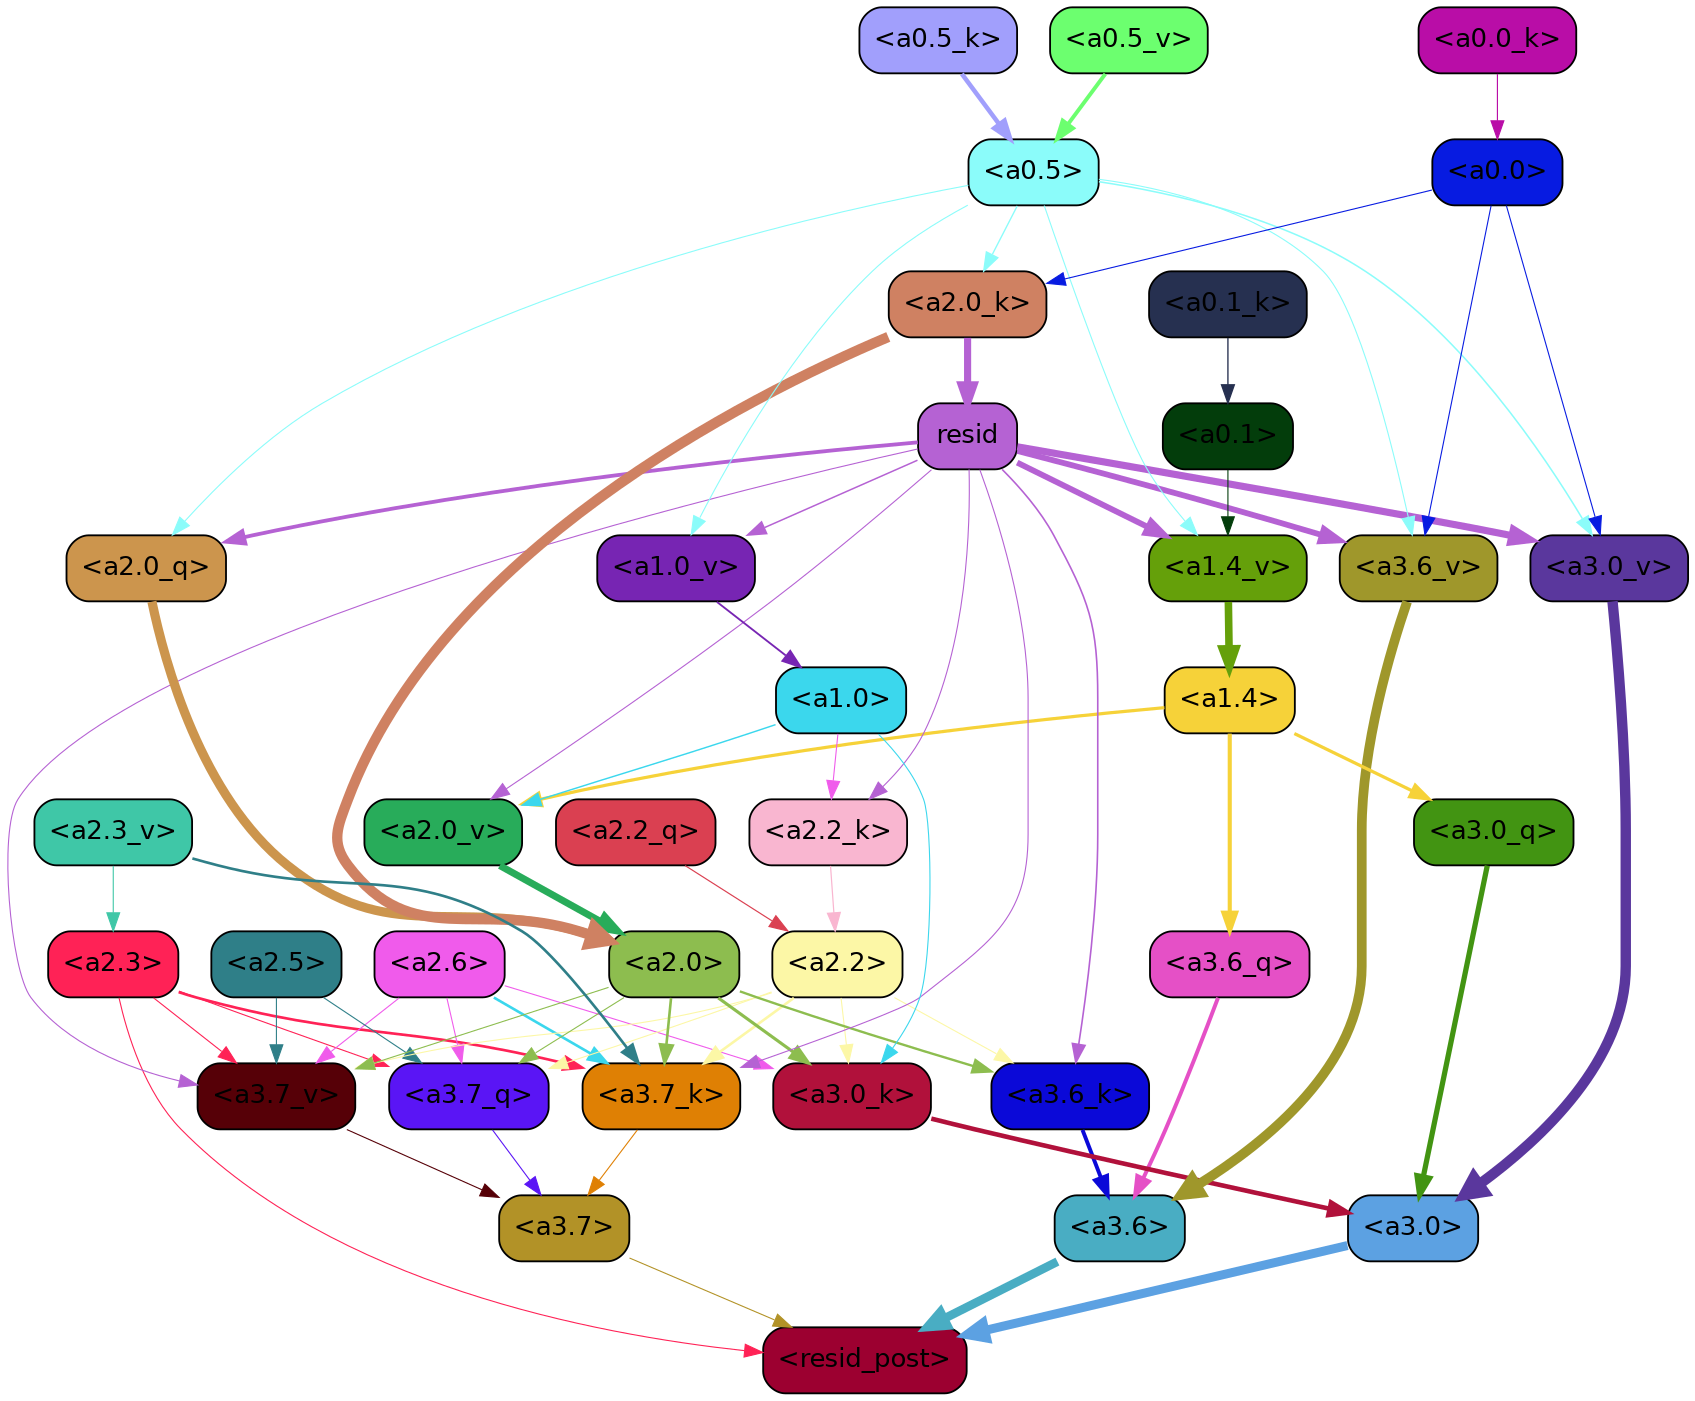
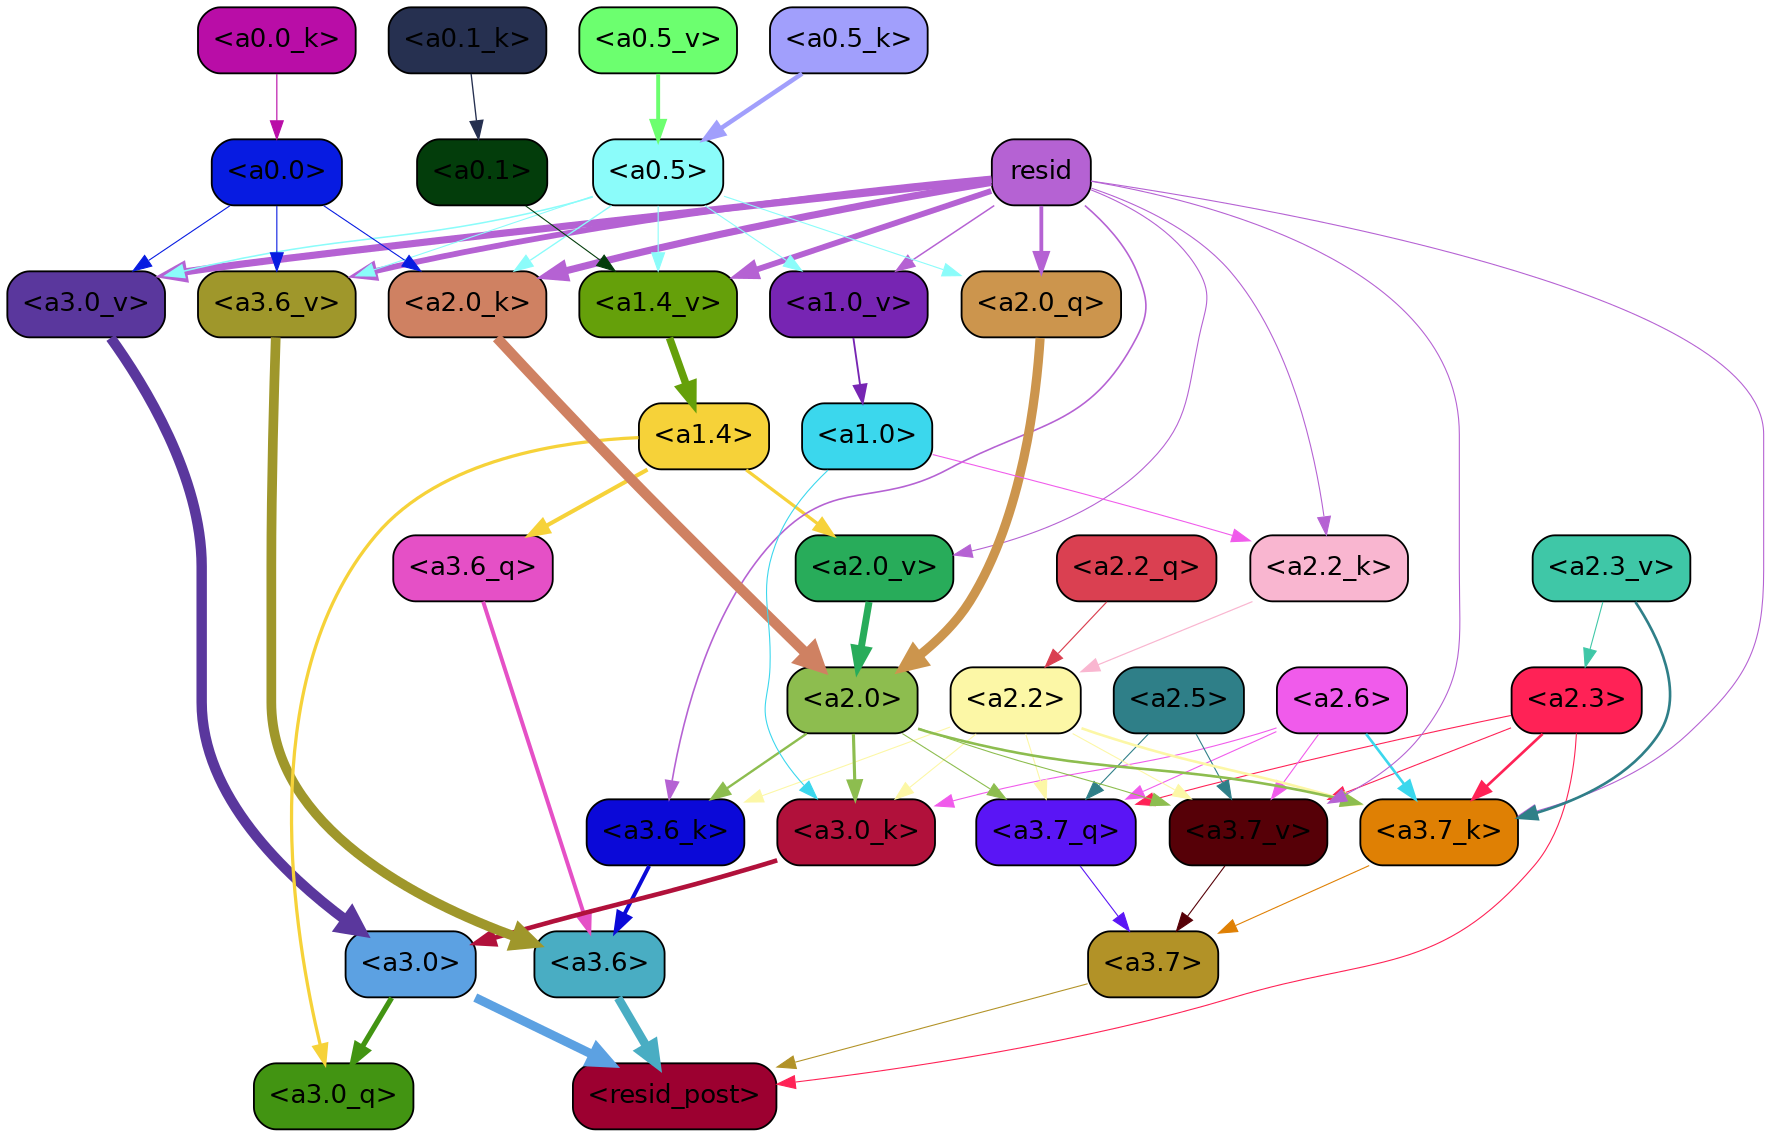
(968, 361) -> (766, 225)
(658, 763) -> none
(1455, 1021) -> (377, 1023)
